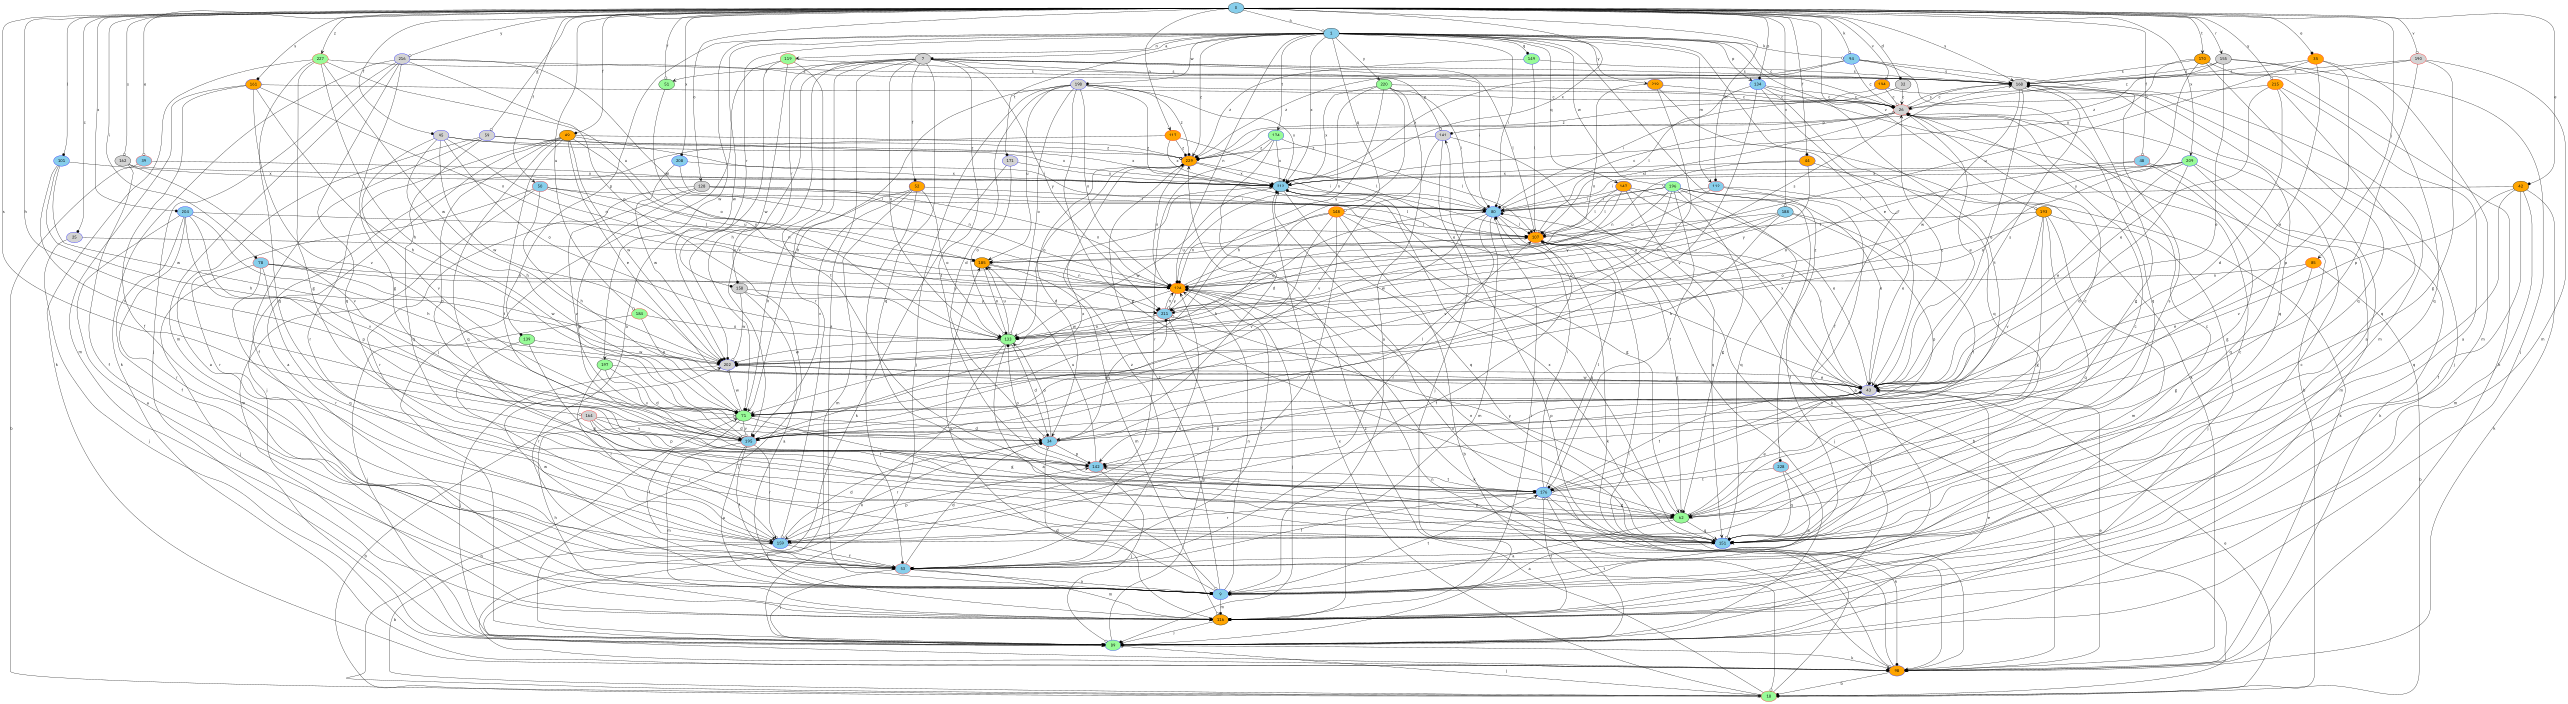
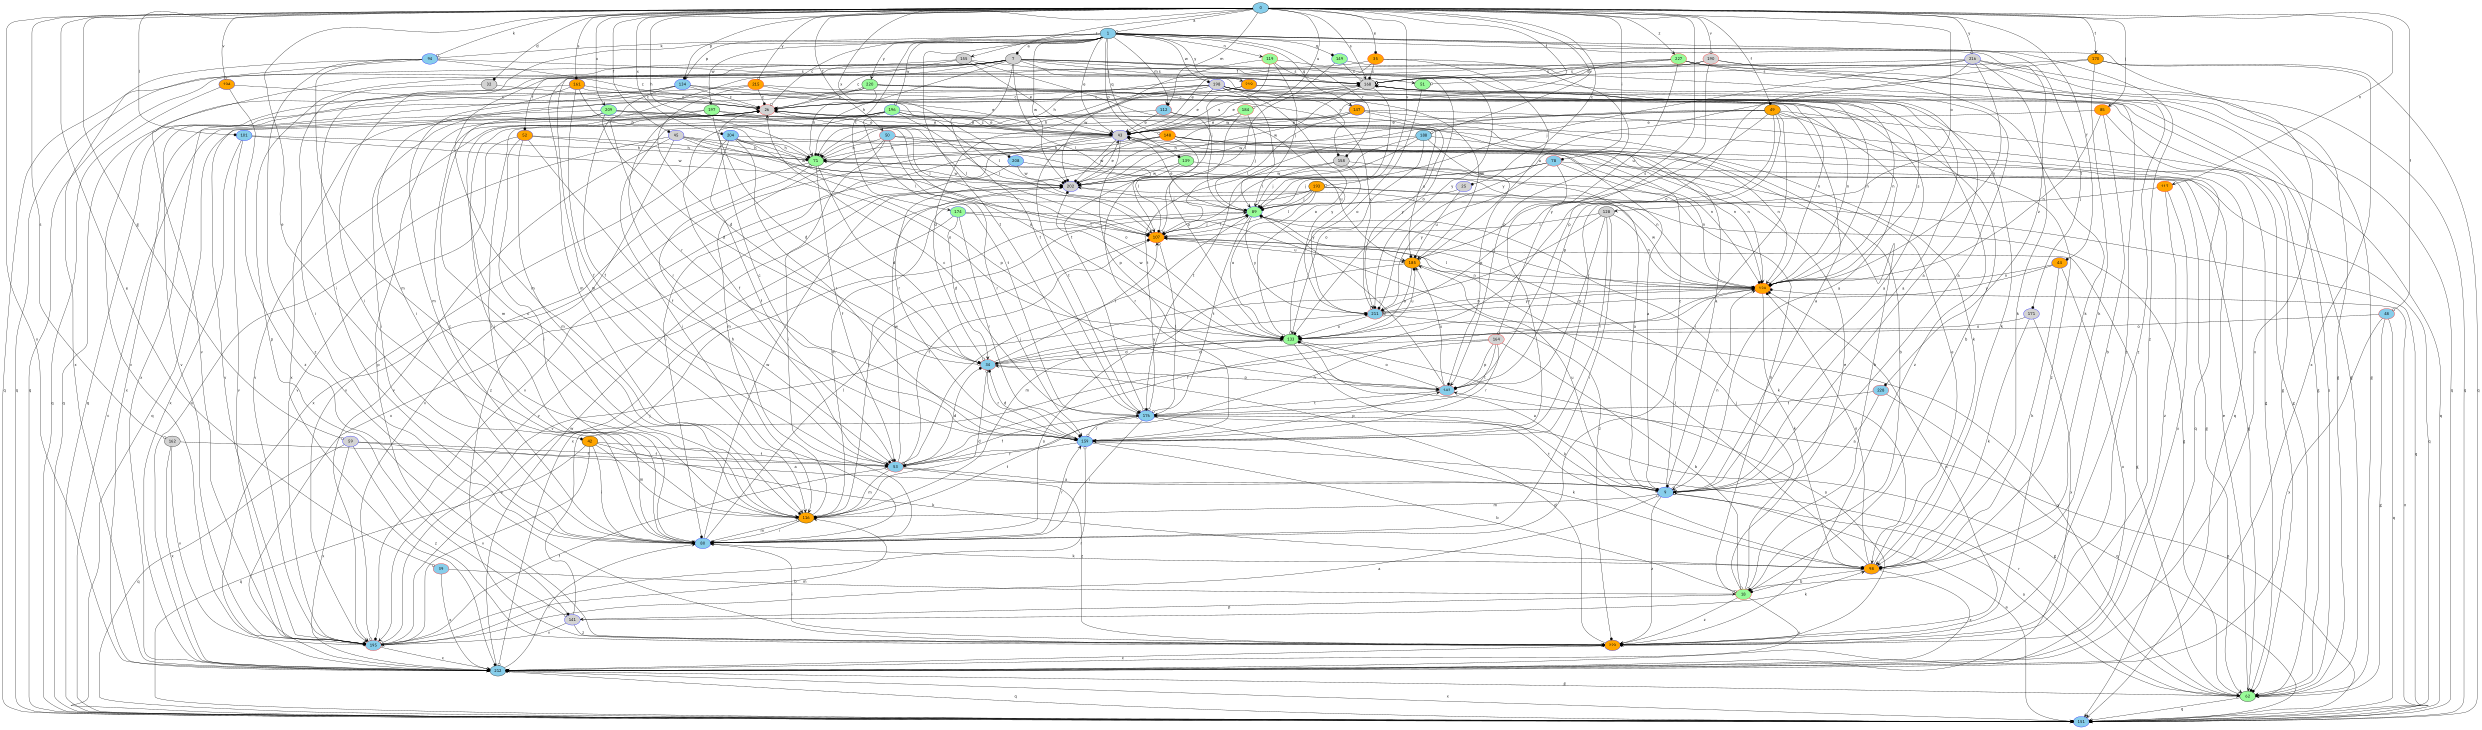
(1943, 91) -> none
(1230, 140) -> none
(1354, 185) -> (915, 162)
